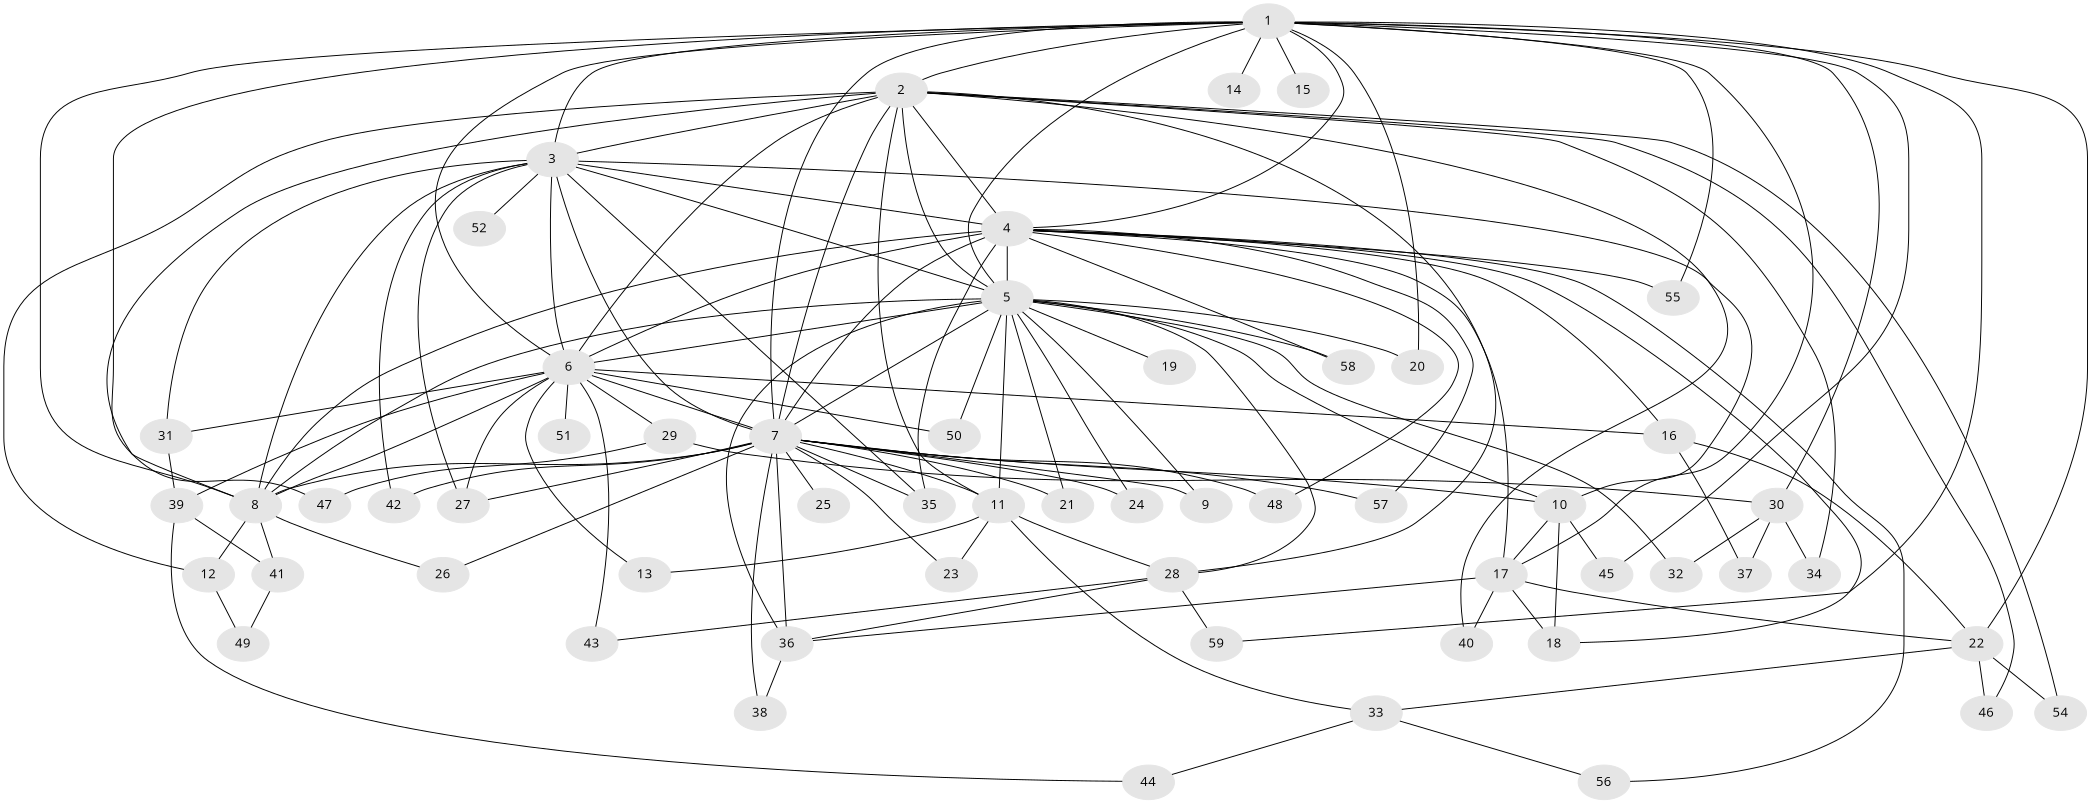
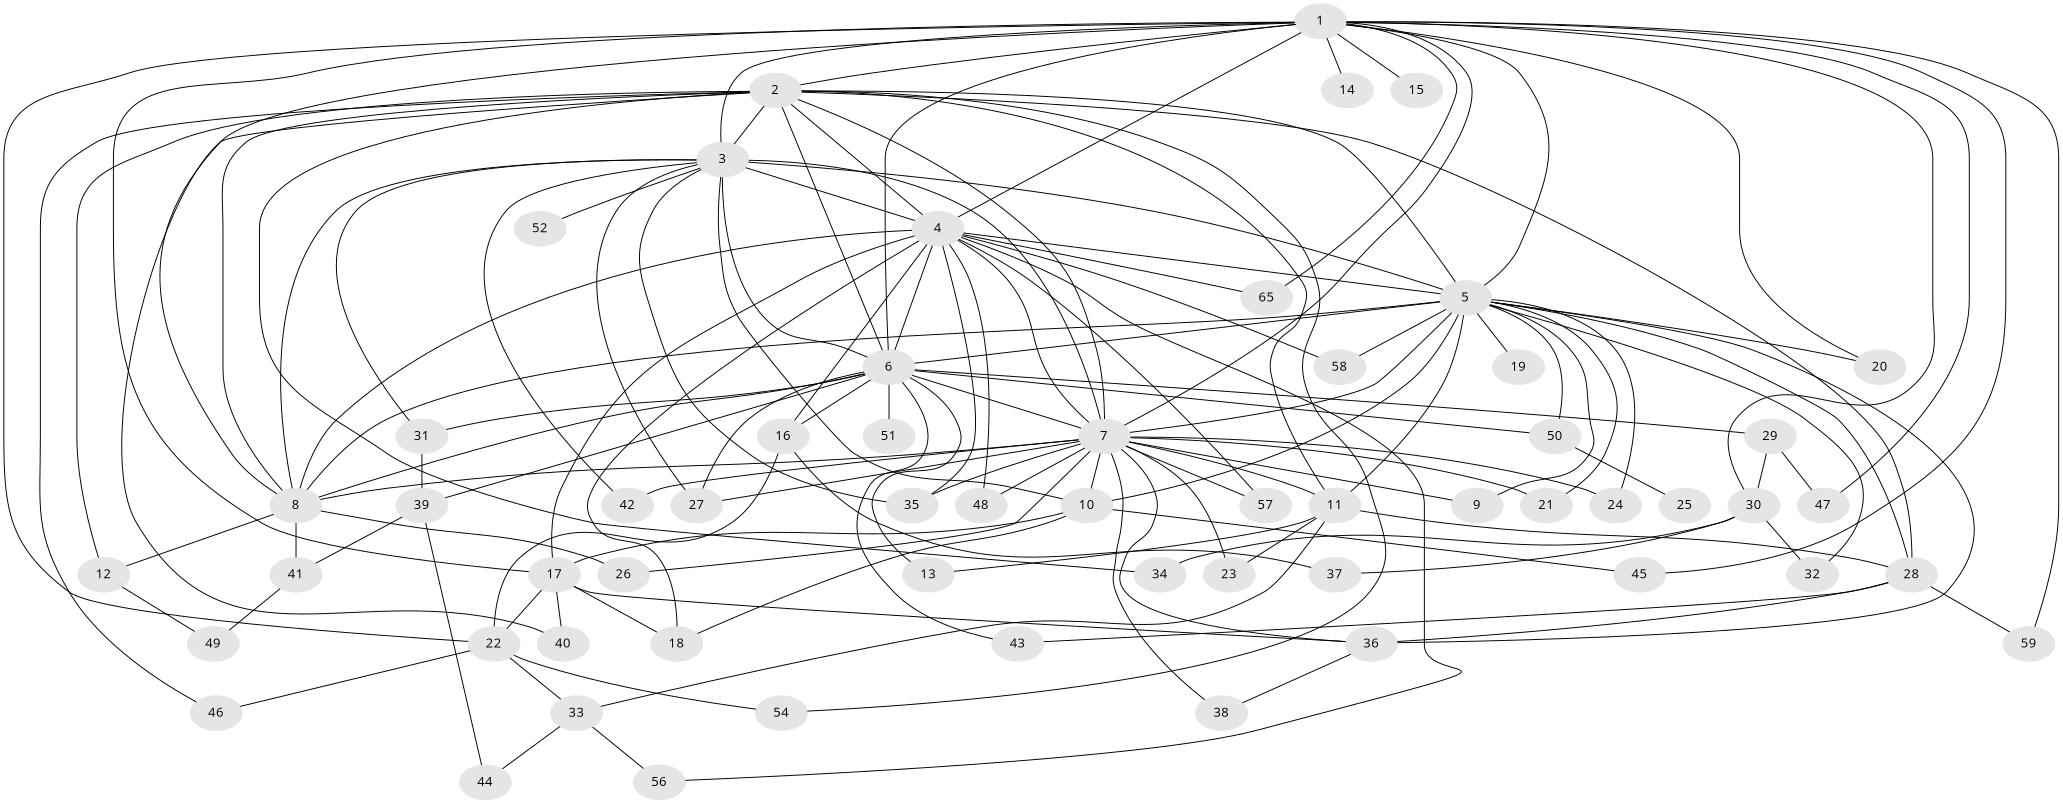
(1673, 298) -> (1267, 298)
(800, 471) -> (1620, 471)
